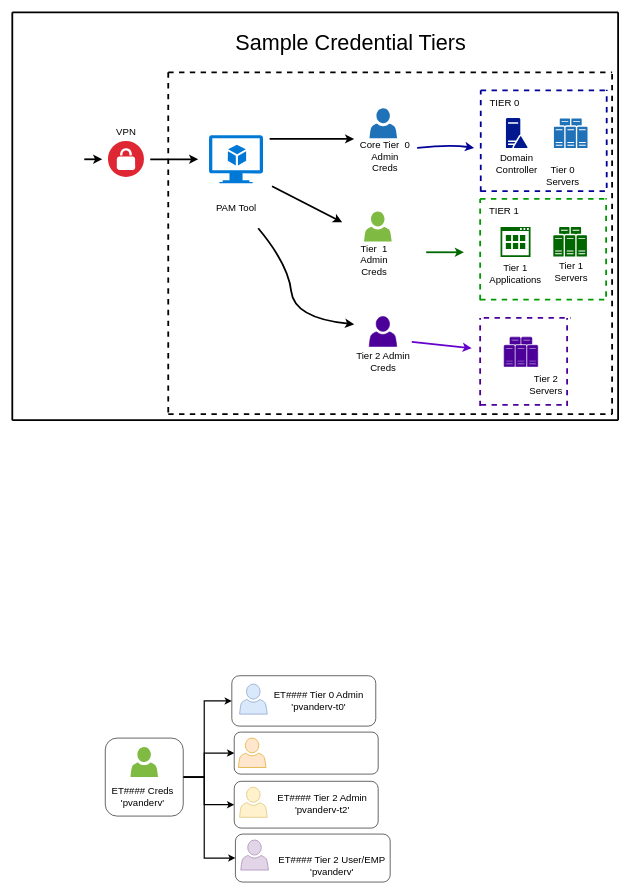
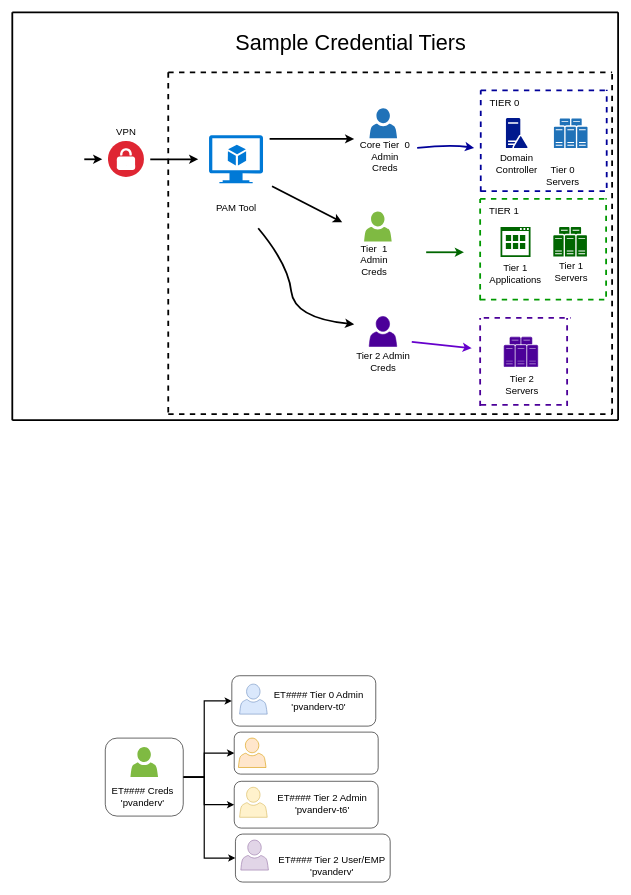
(546, 384) -> (522, 384)
(323, 804) -> (323, 804)
